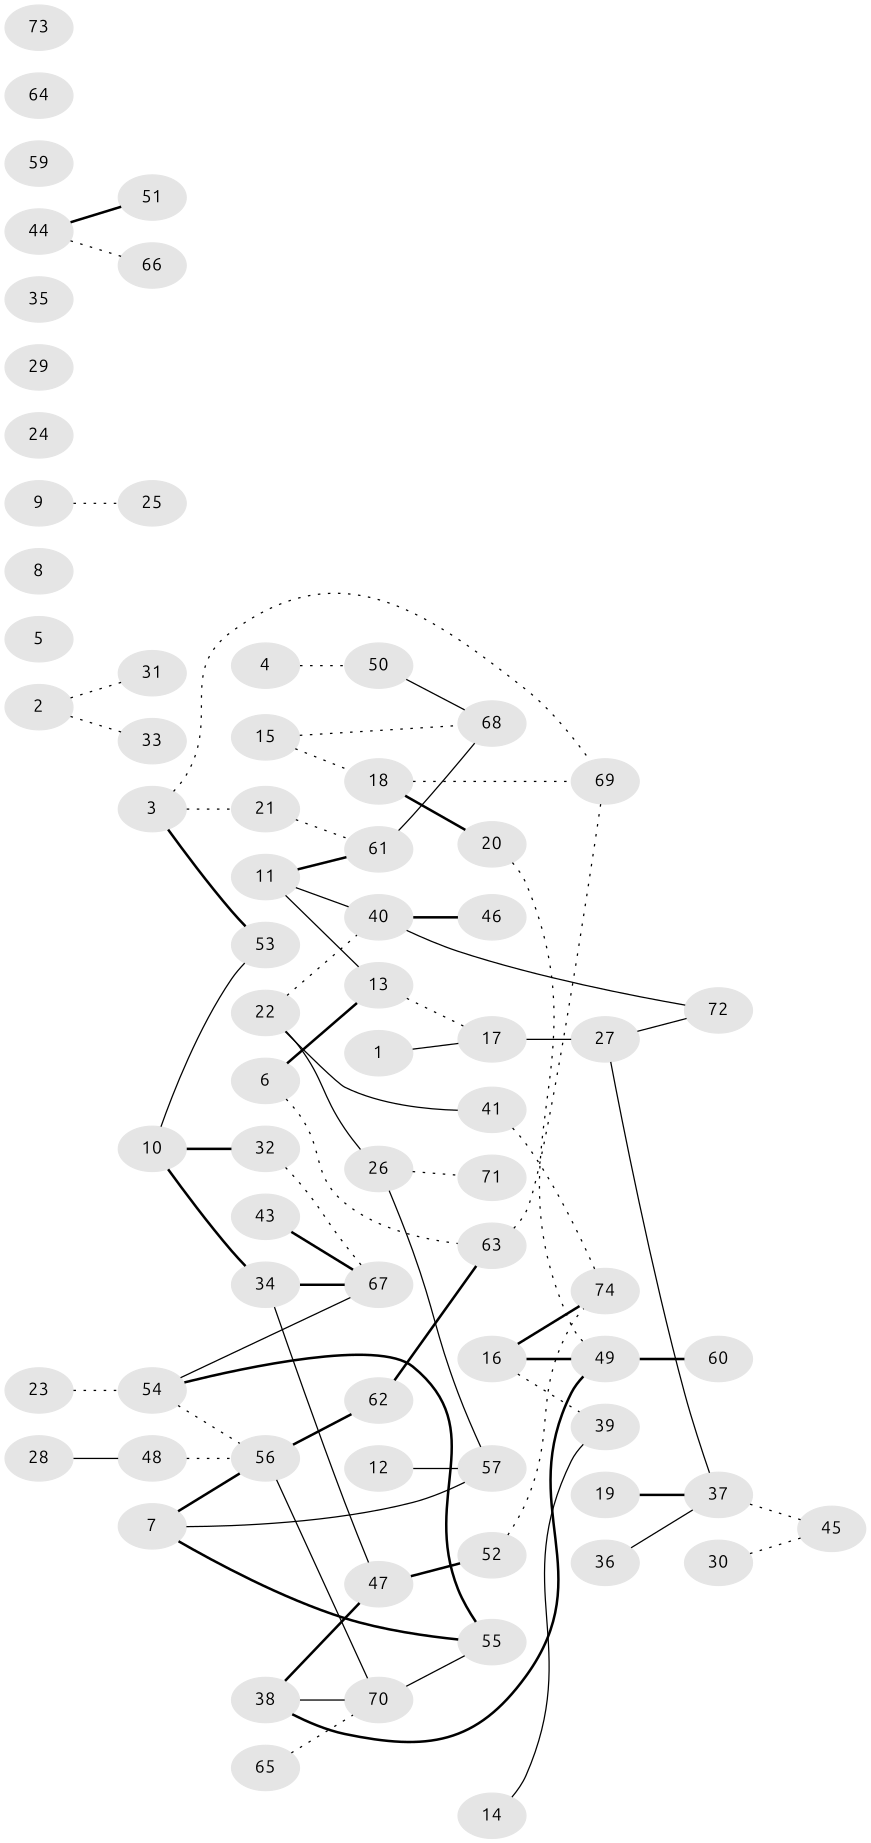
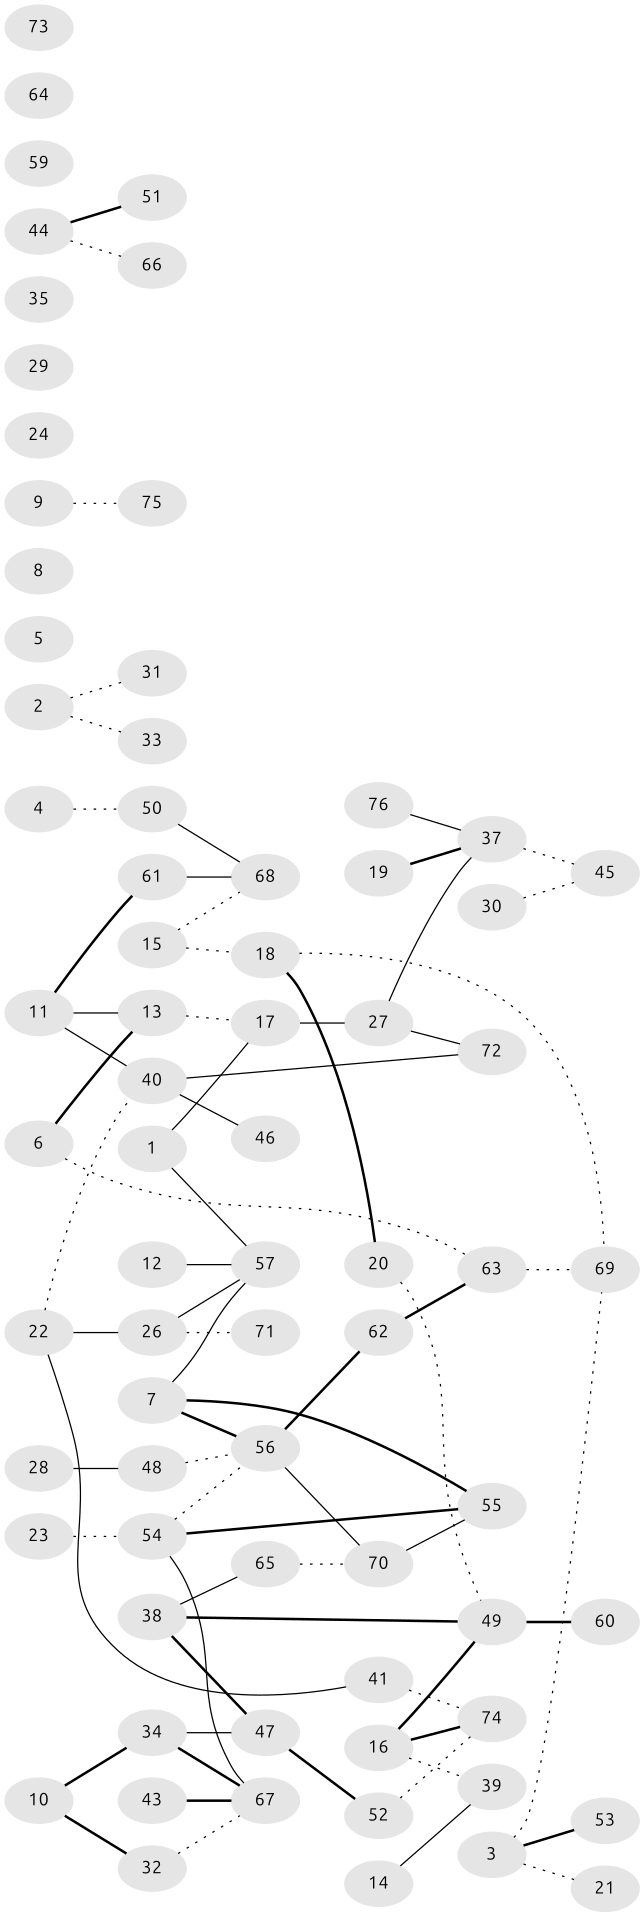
(152, 503) -> (152, 503)
(322, 829) -> none
(436, 917) -> (209, 1110)
(196, 1041) -> none
none -> (213, 1211)
(605, 1563) -> (379, 805)
(322, 1700) -> (209, 1591)
